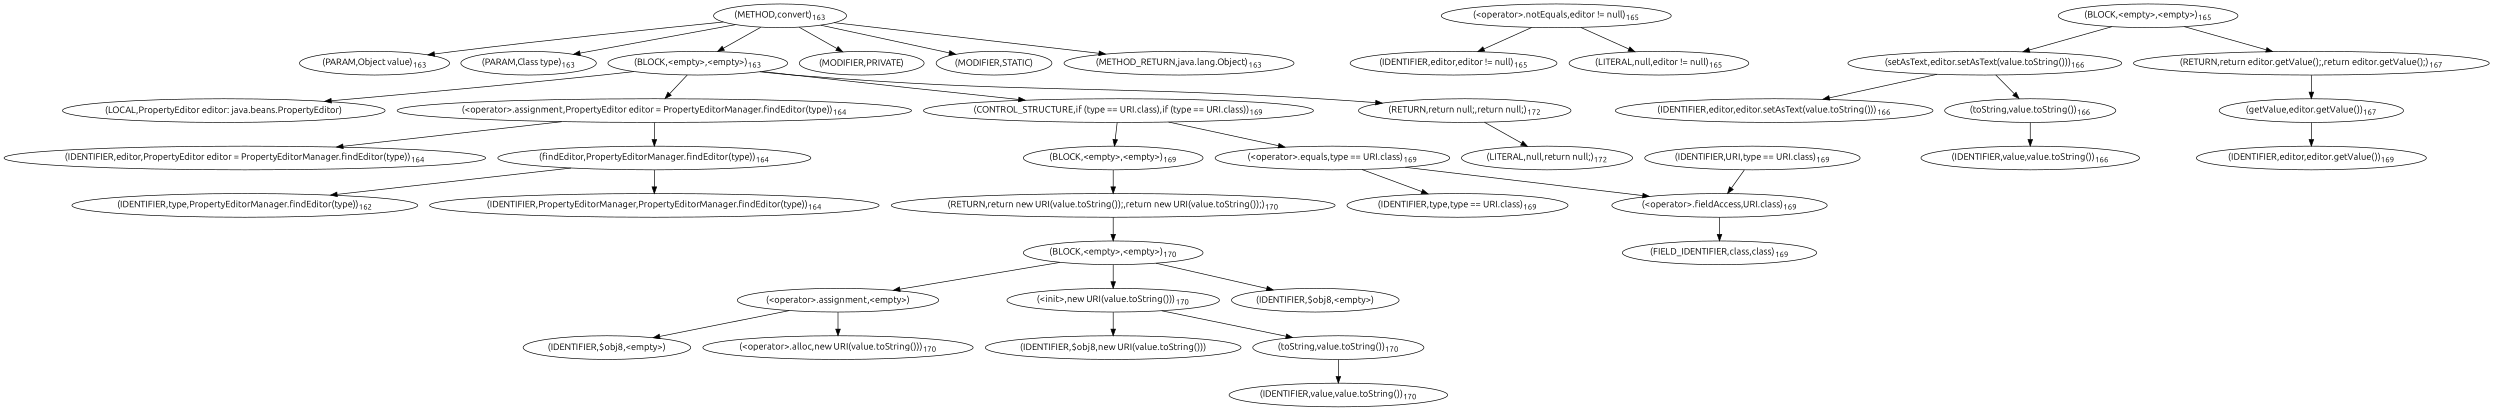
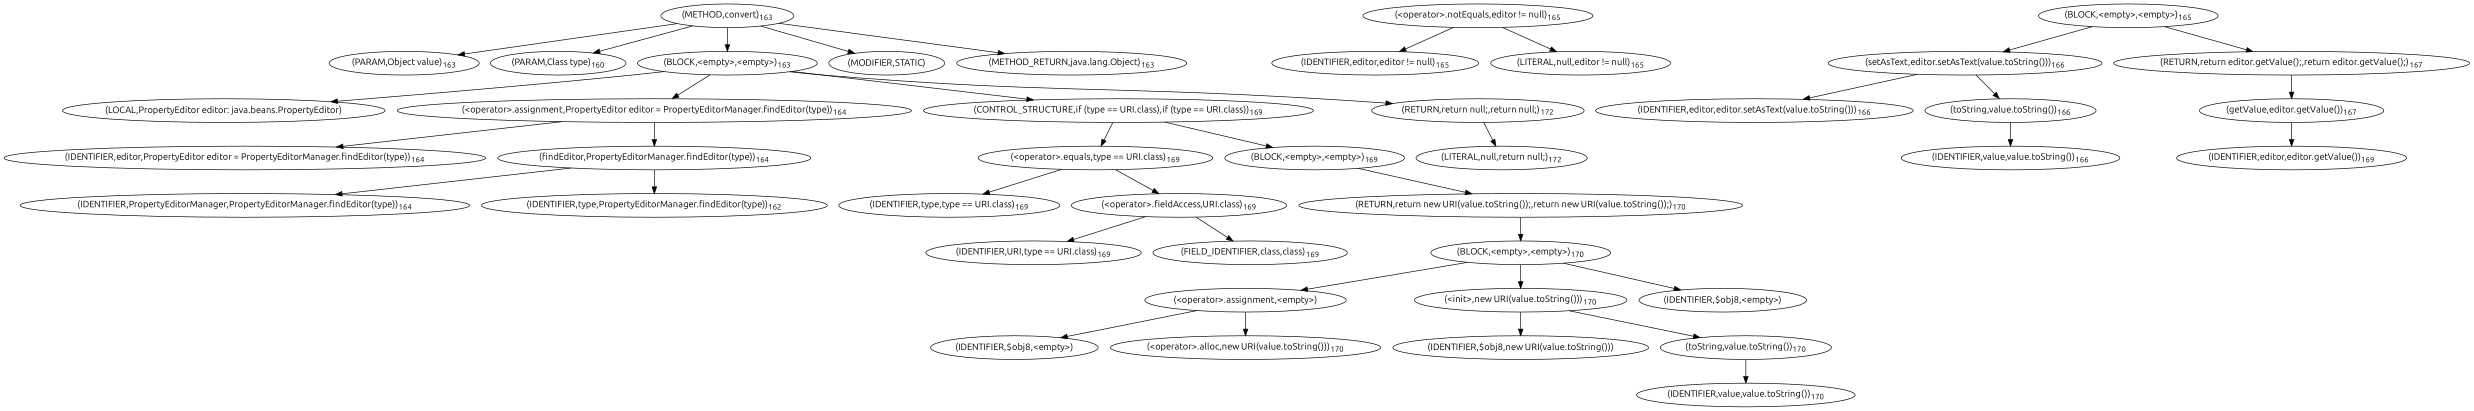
(568, 62) -> (598, 62)
(862, 63) -> none
(1738, 179) -> (1110, 228)
